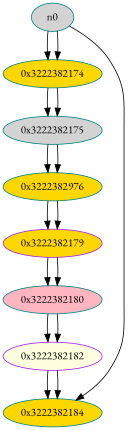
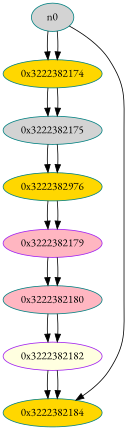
(53, 243) -> (53, 243)
